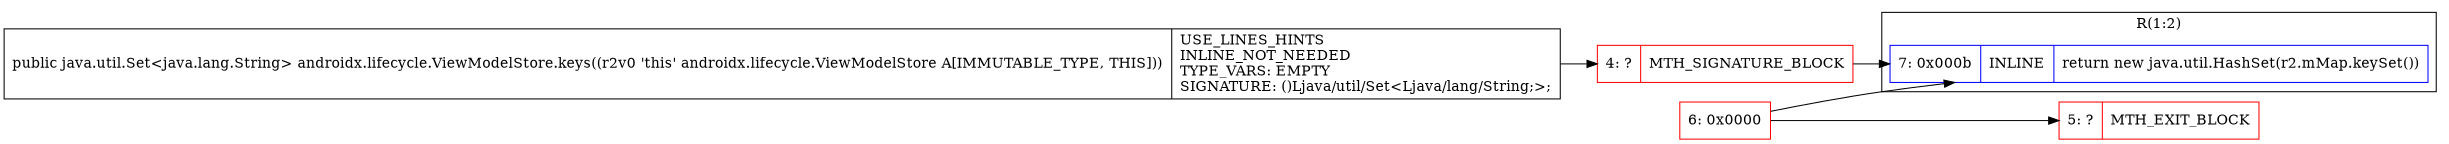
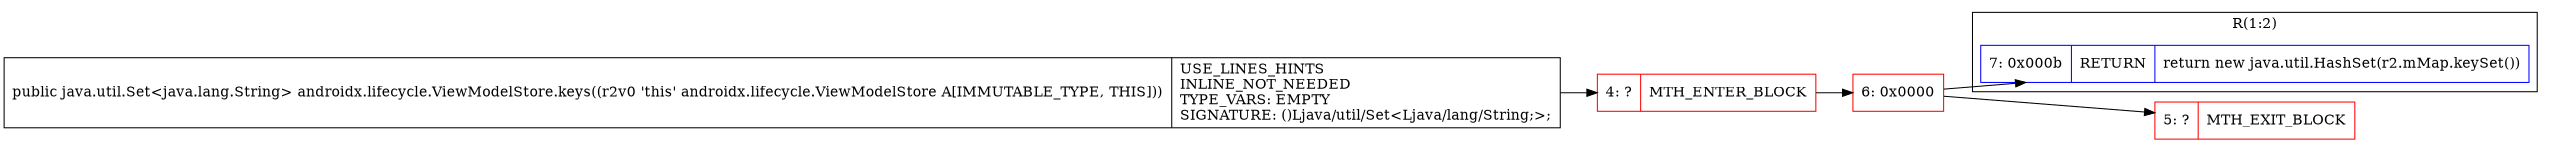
(1747, 63) -> (1728, 92)
(2017, 63) -> (2113, 63)
(1866, 64) -> (1829, 93)
